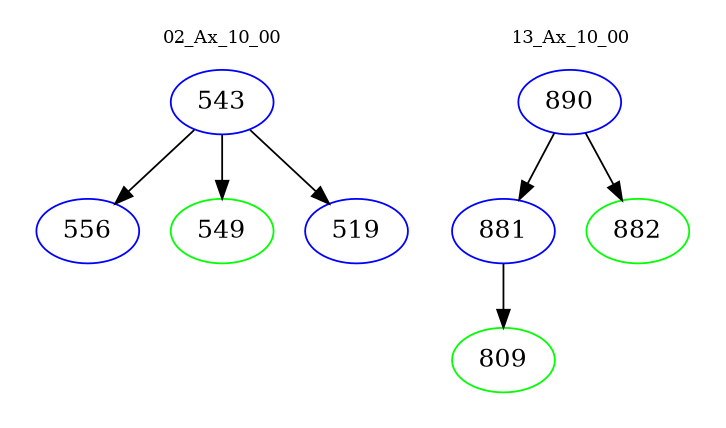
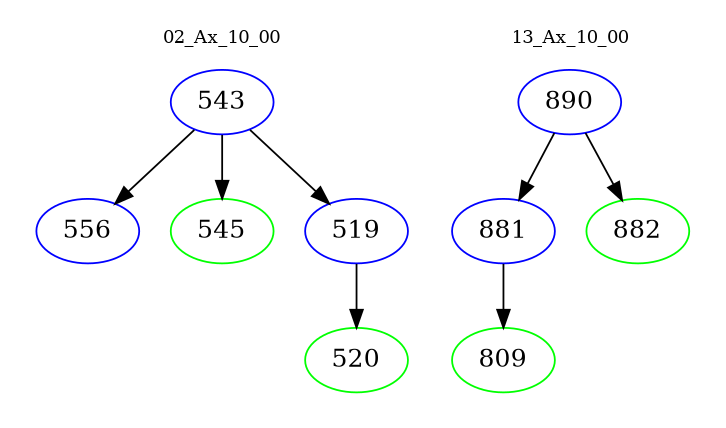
(222, 231) -> (222, 231)
none -> (357, 360)
